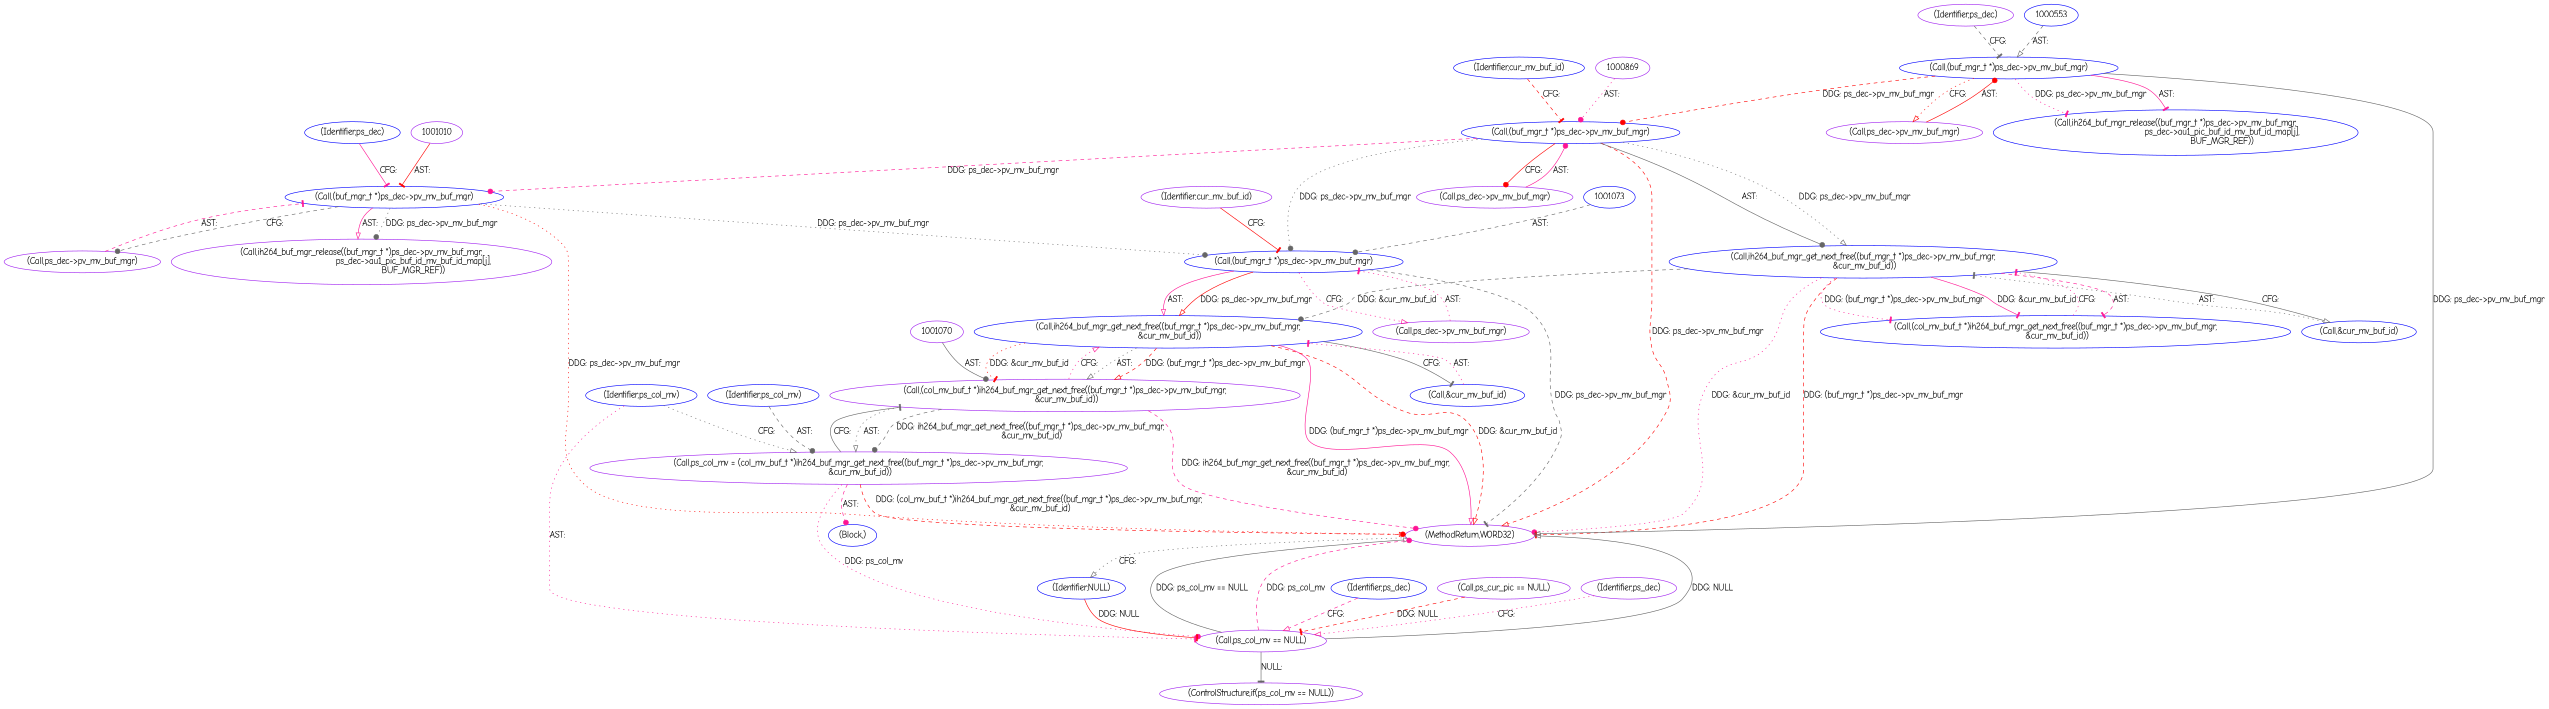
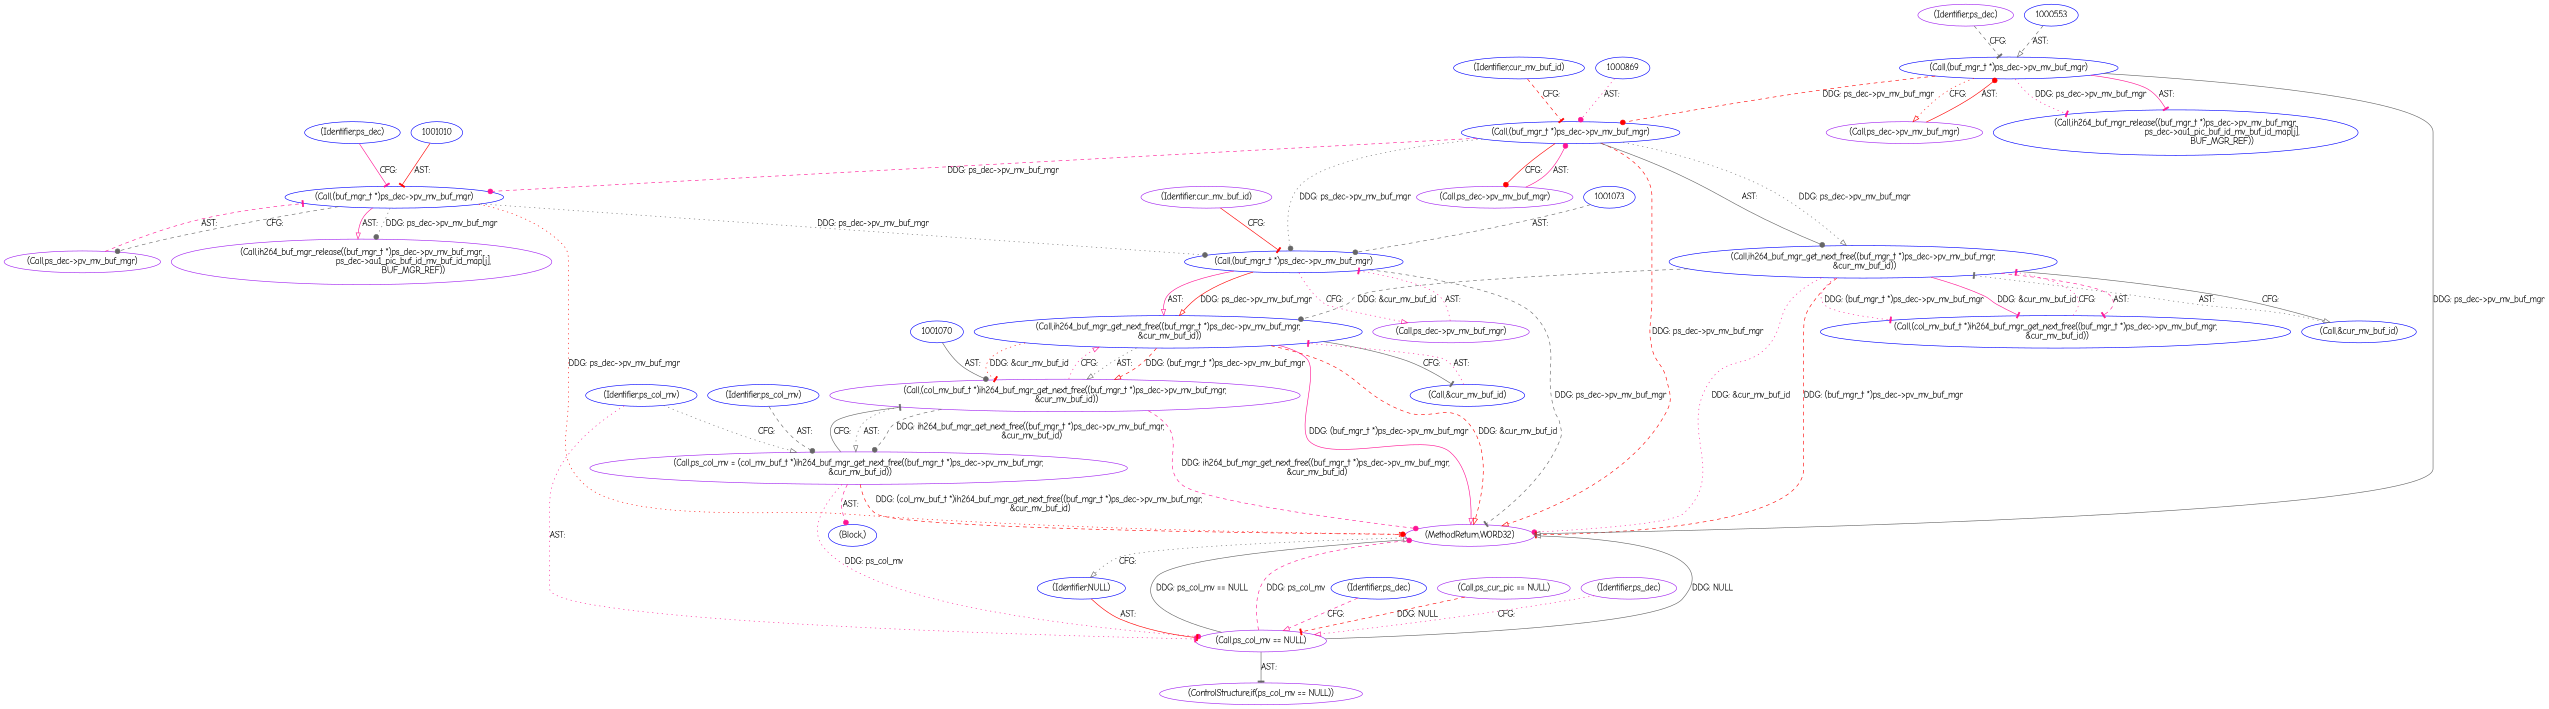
(1623, 68) -> (1623, 68)
(437, 133) -> (437, 133)
(937, 332) -> (937, 332)
(1119, 615) -> (1130, 615)
(1273, 667) -> (1270, 667)
